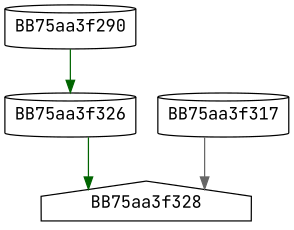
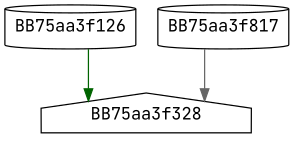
(70, 27) -> none
(70, 115) -> (70, 27)
(223, 115) -> (223, 27)
